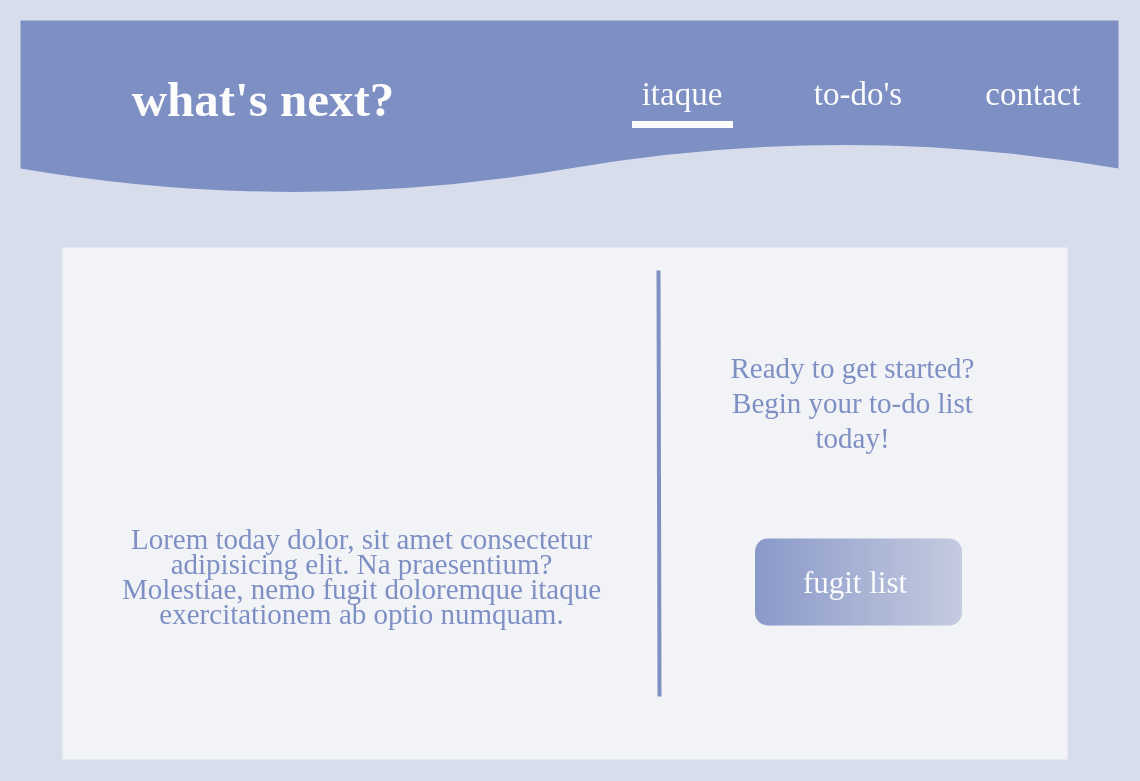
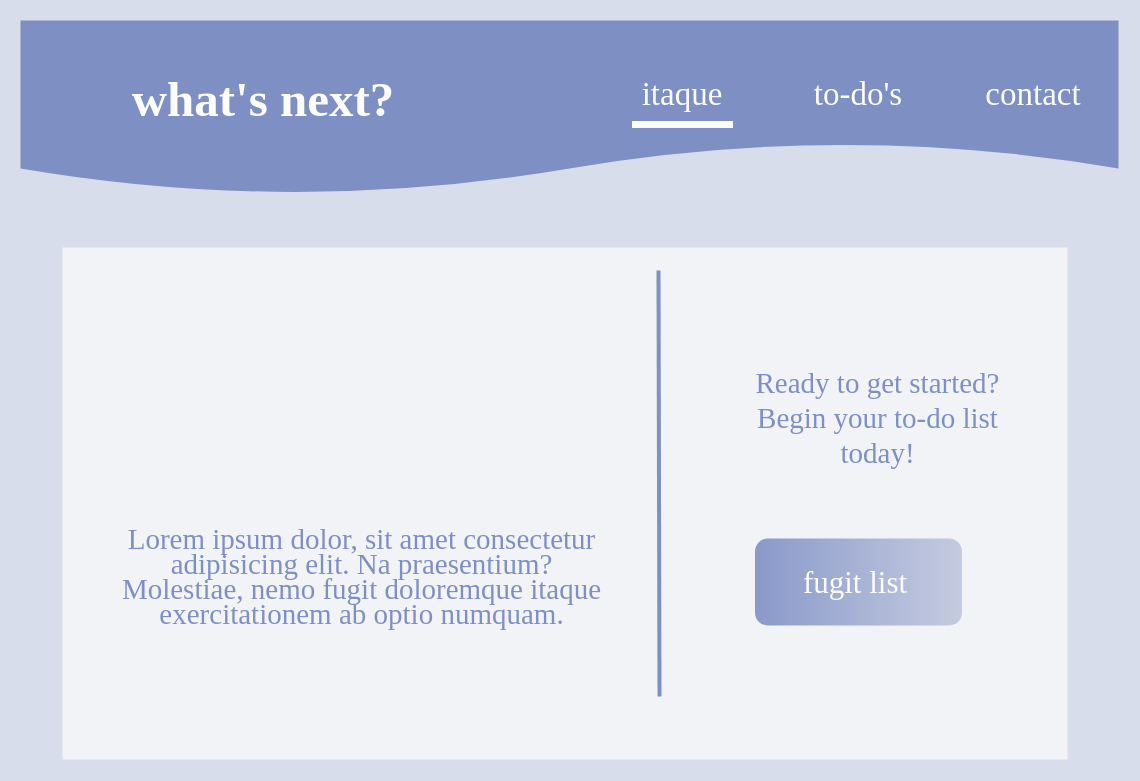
(853, 404) -> (878, 419)
(362, 580) -> (362, 580)
